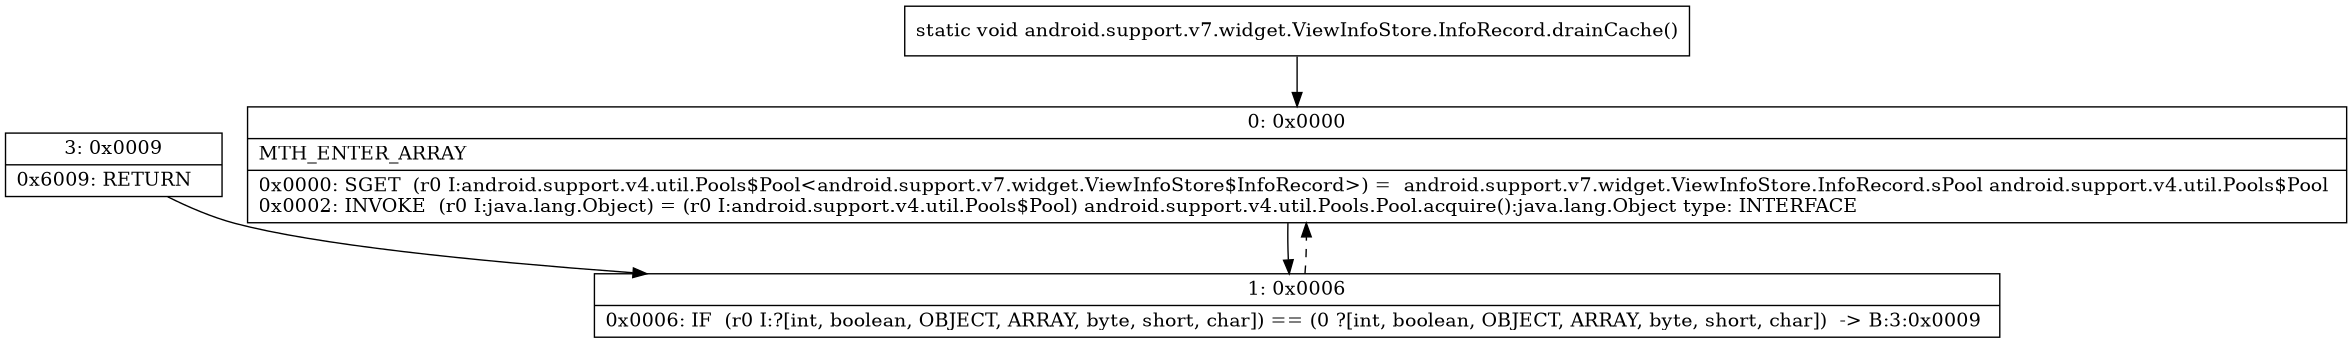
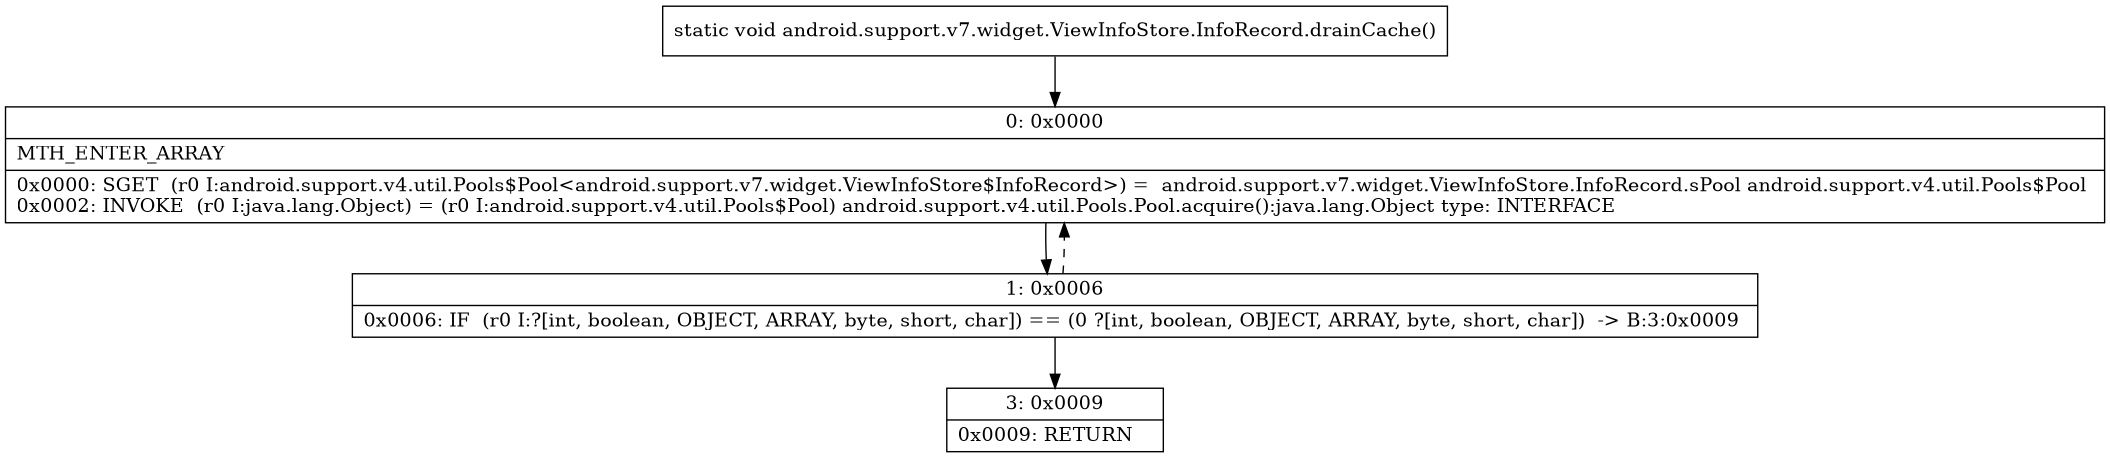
(114, 180) -> (1055, 435)
(397, 251) -> (1055, 356)
